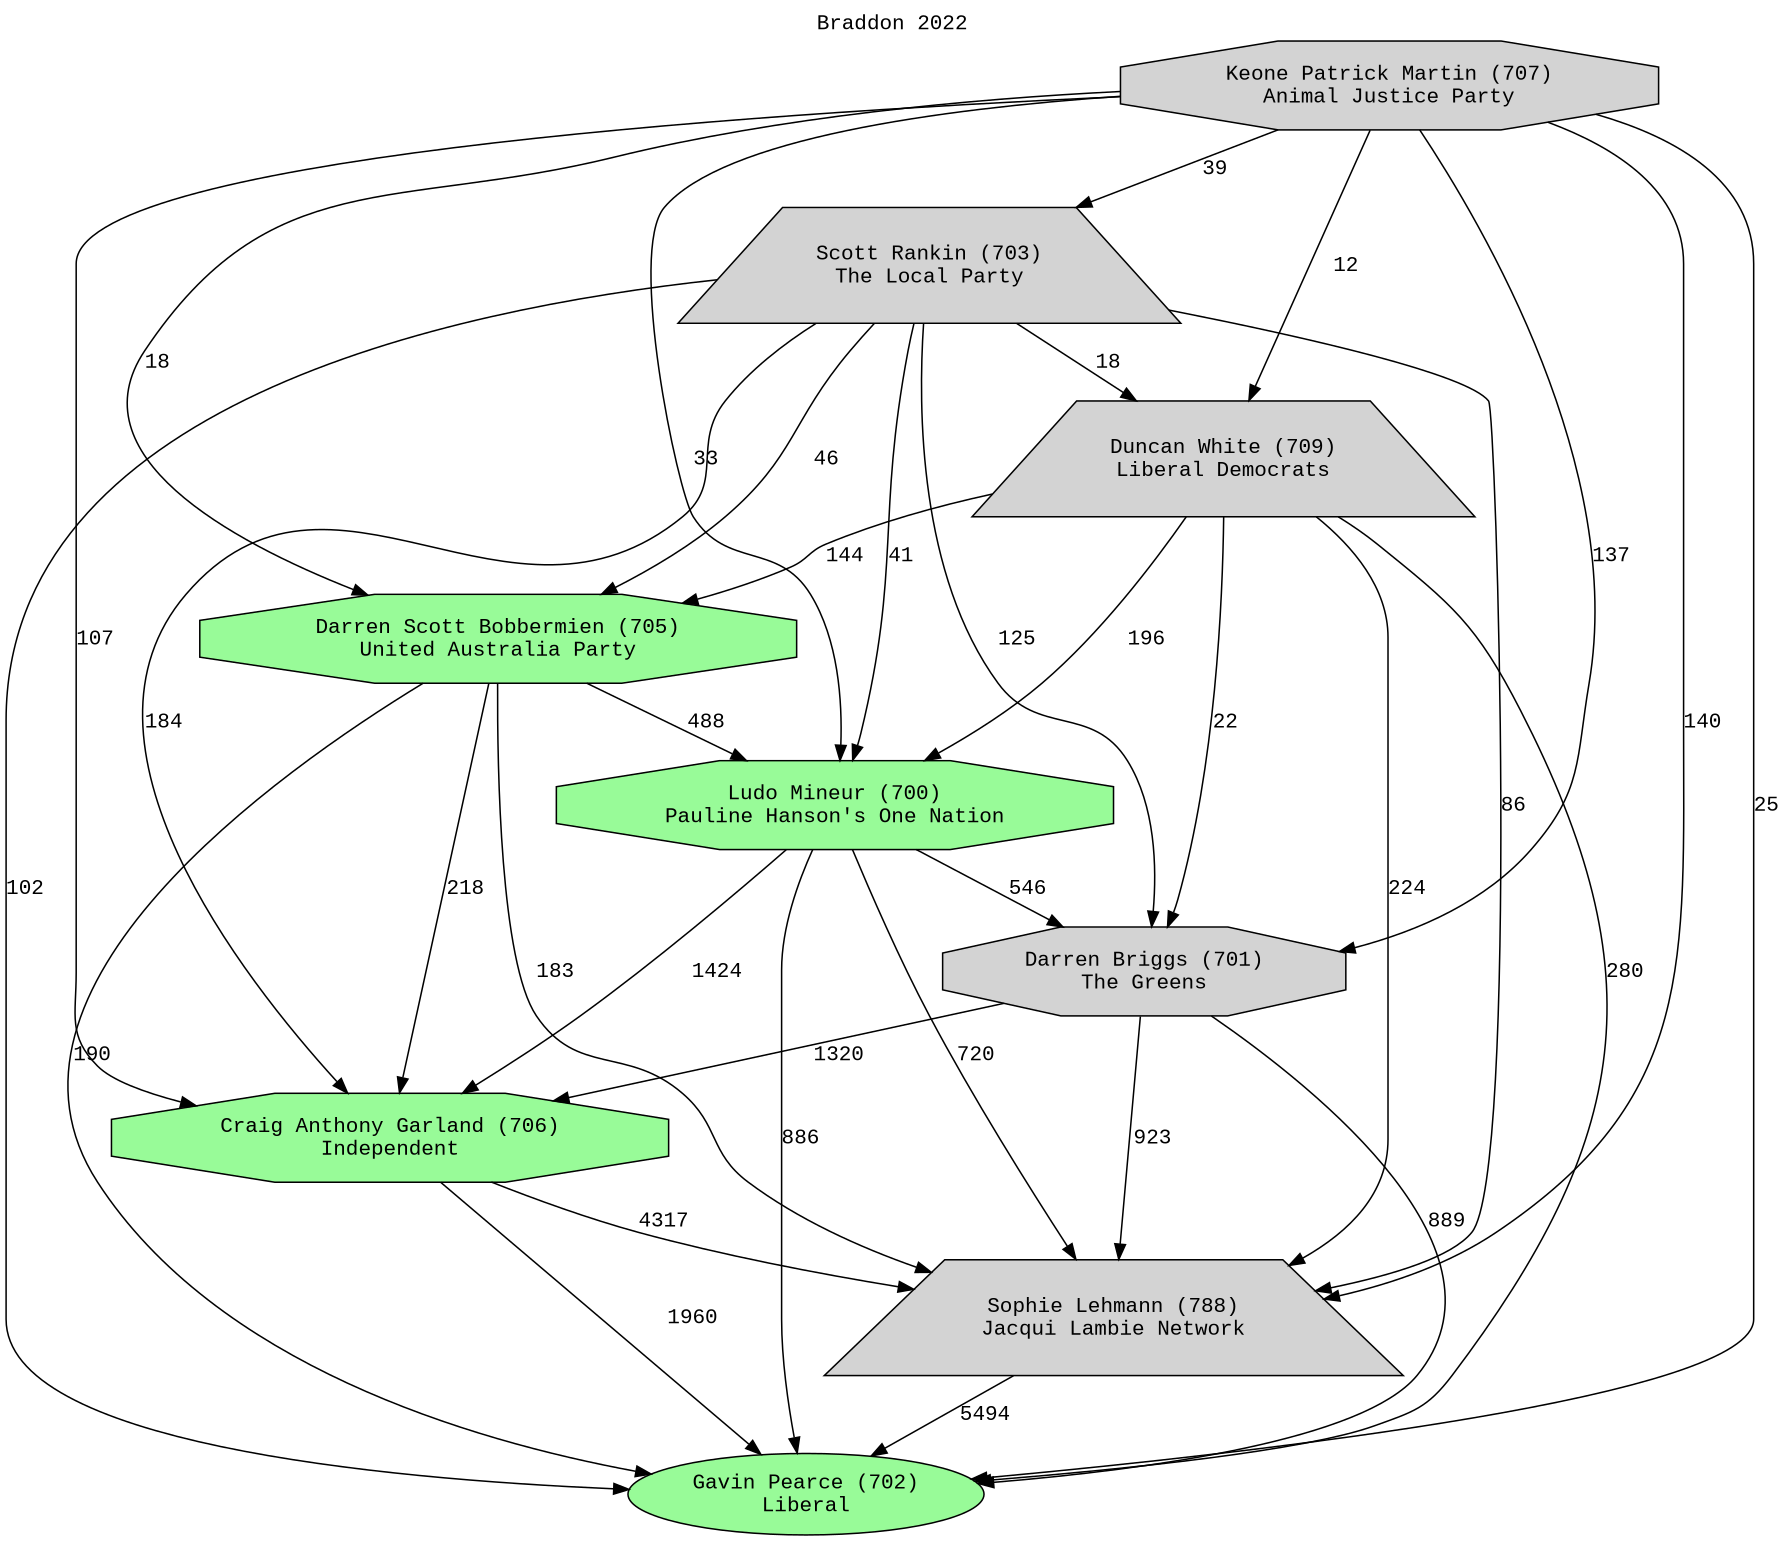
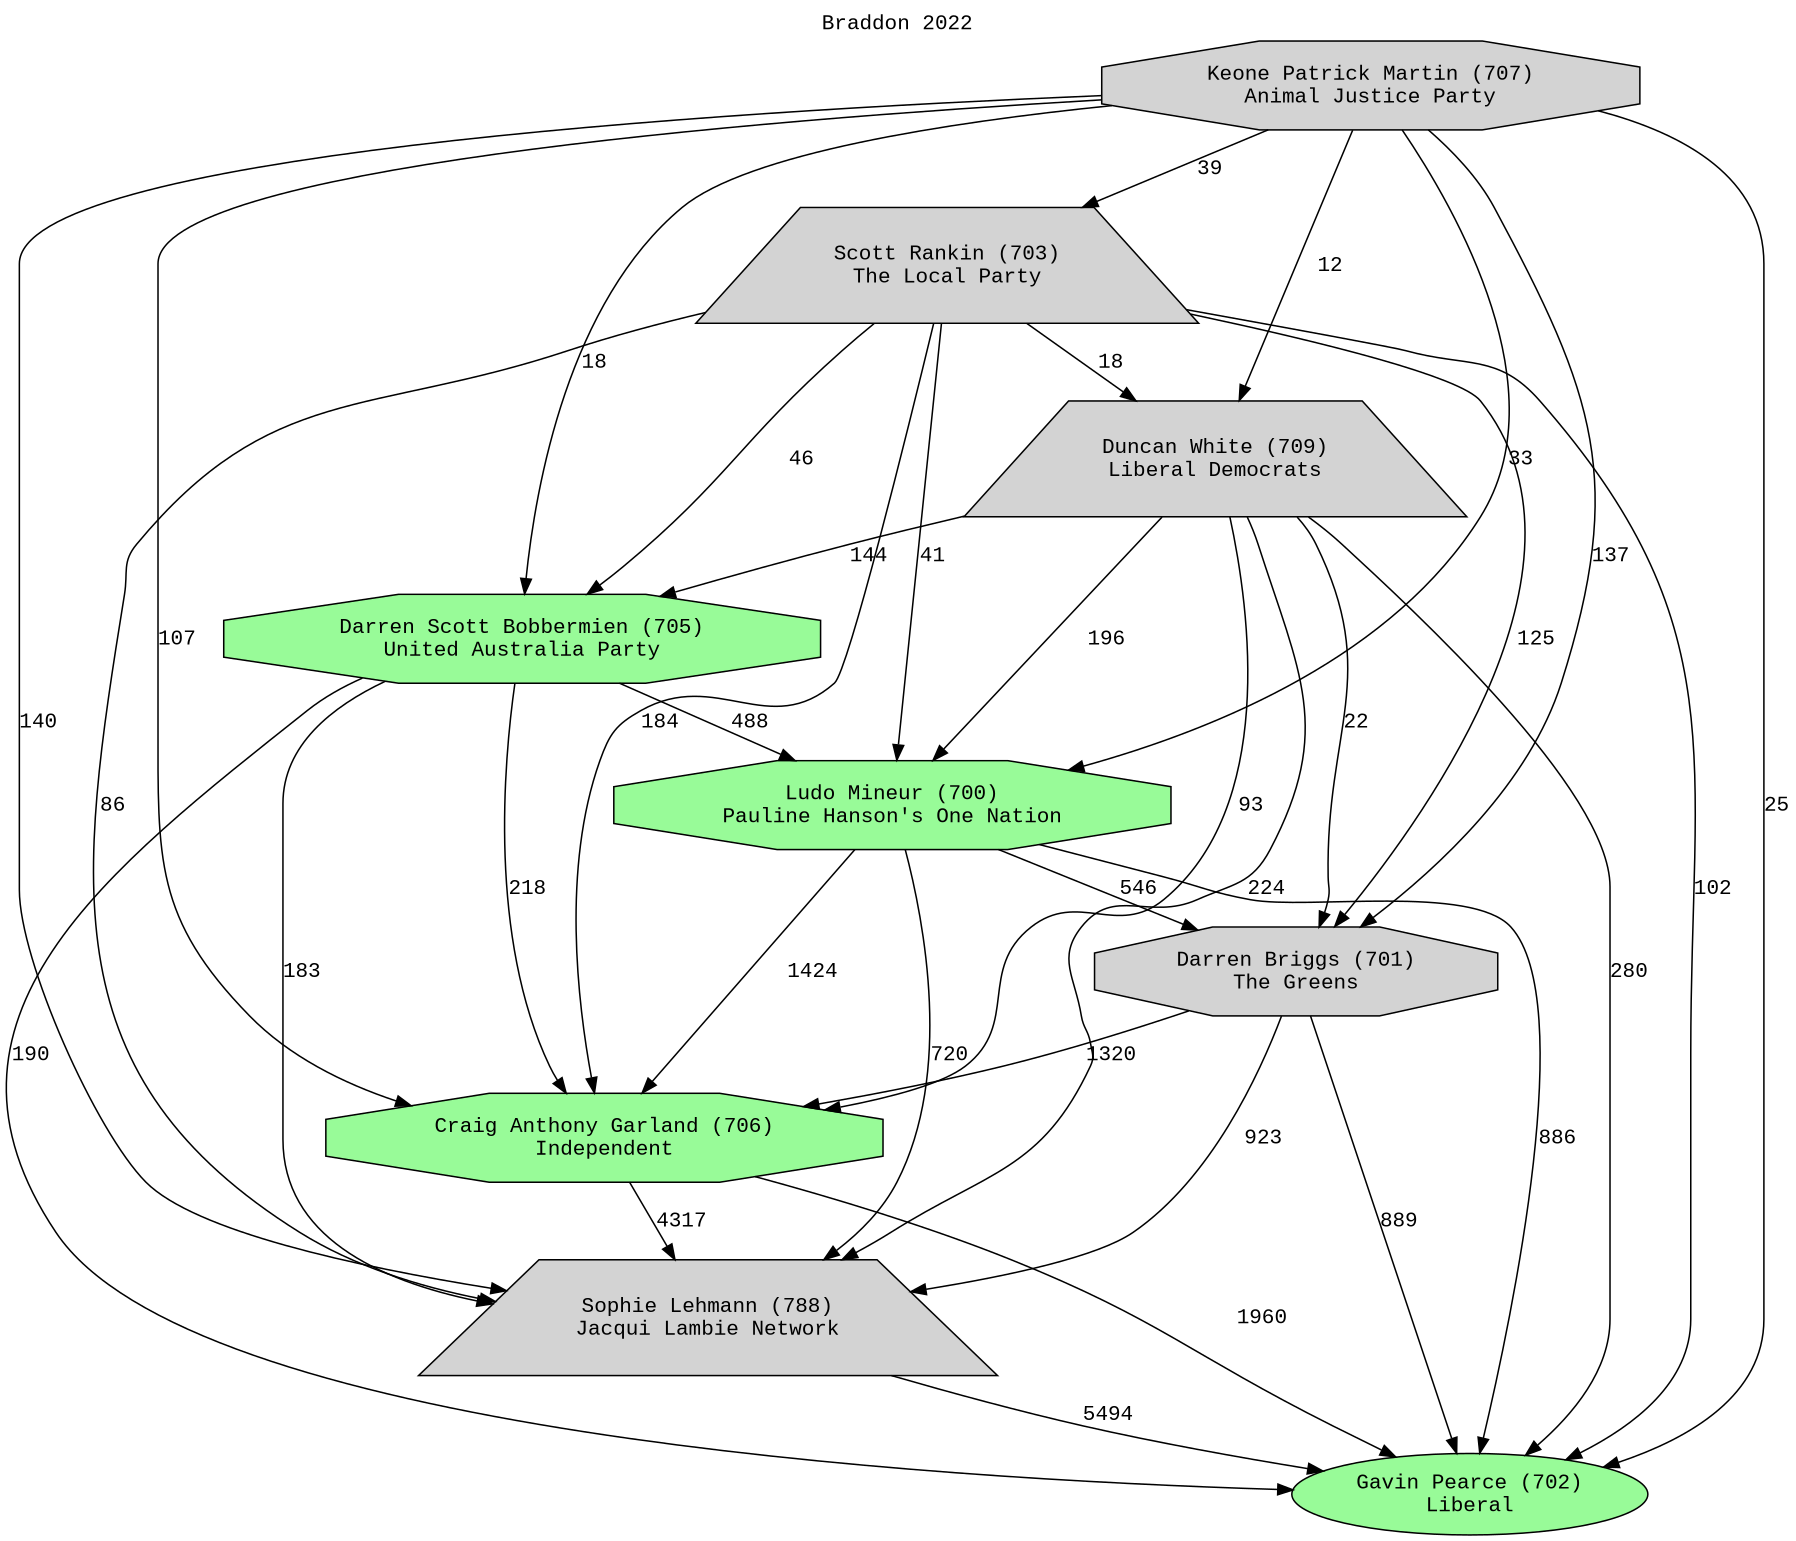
none -> (1170, 893)
